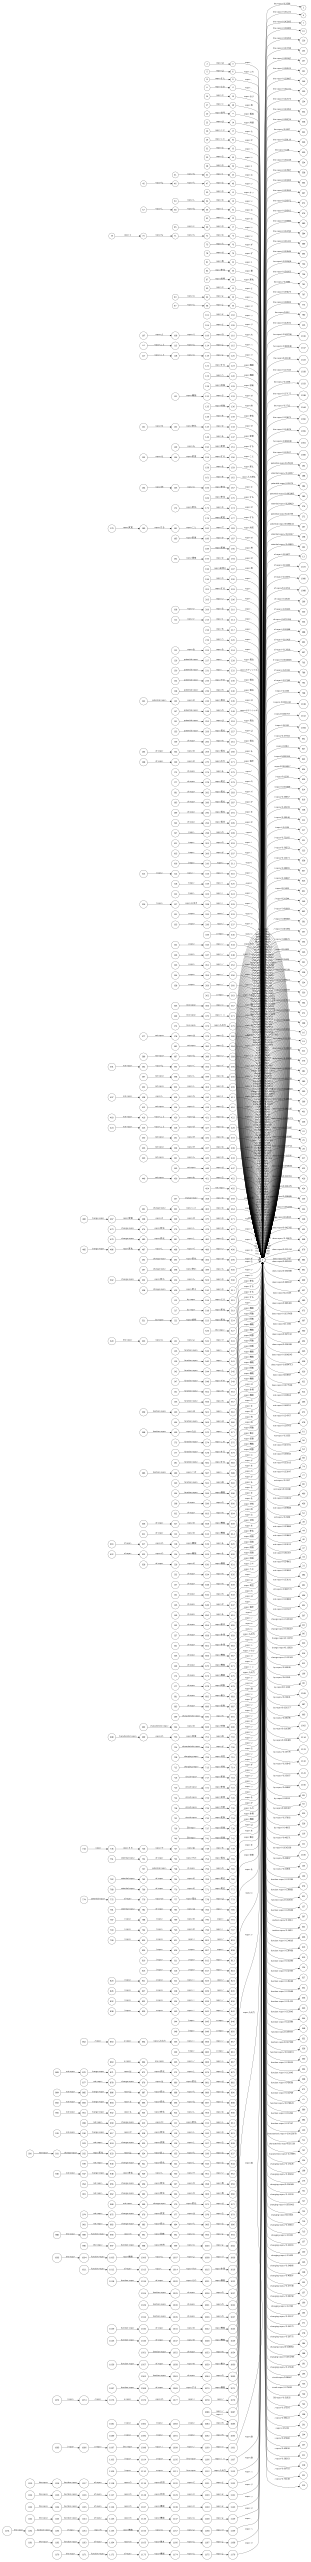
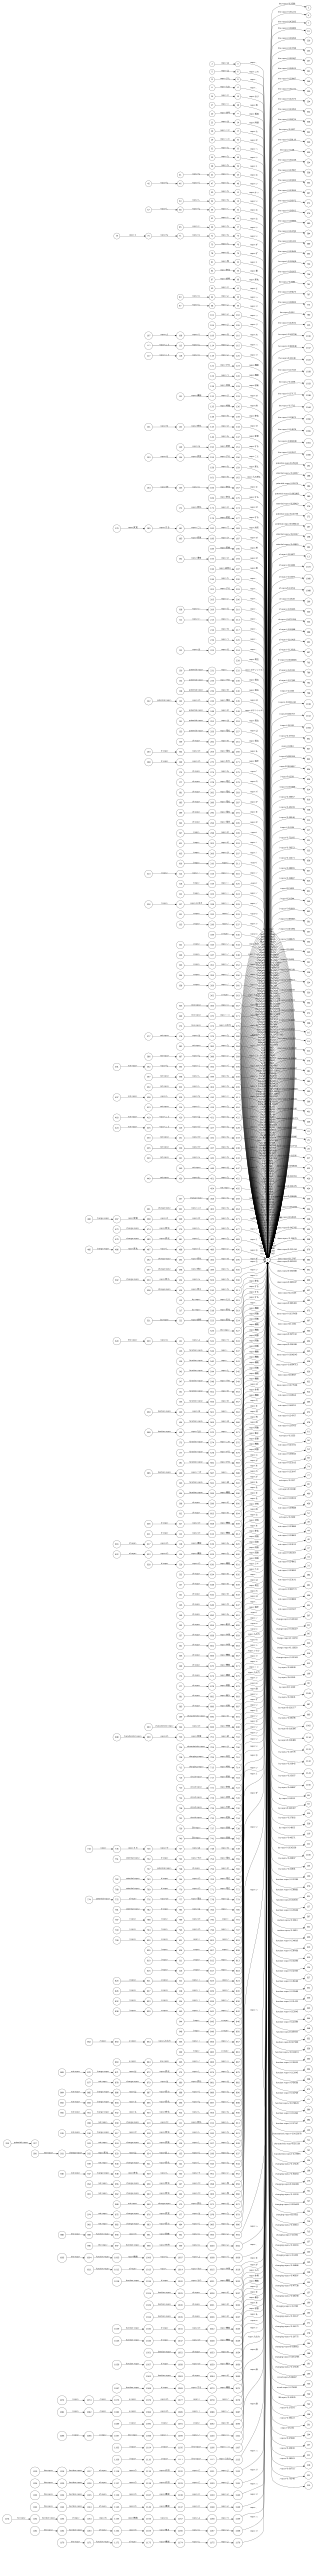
(219, 661) -> none
(219, 2418) -> (195, 2412)
